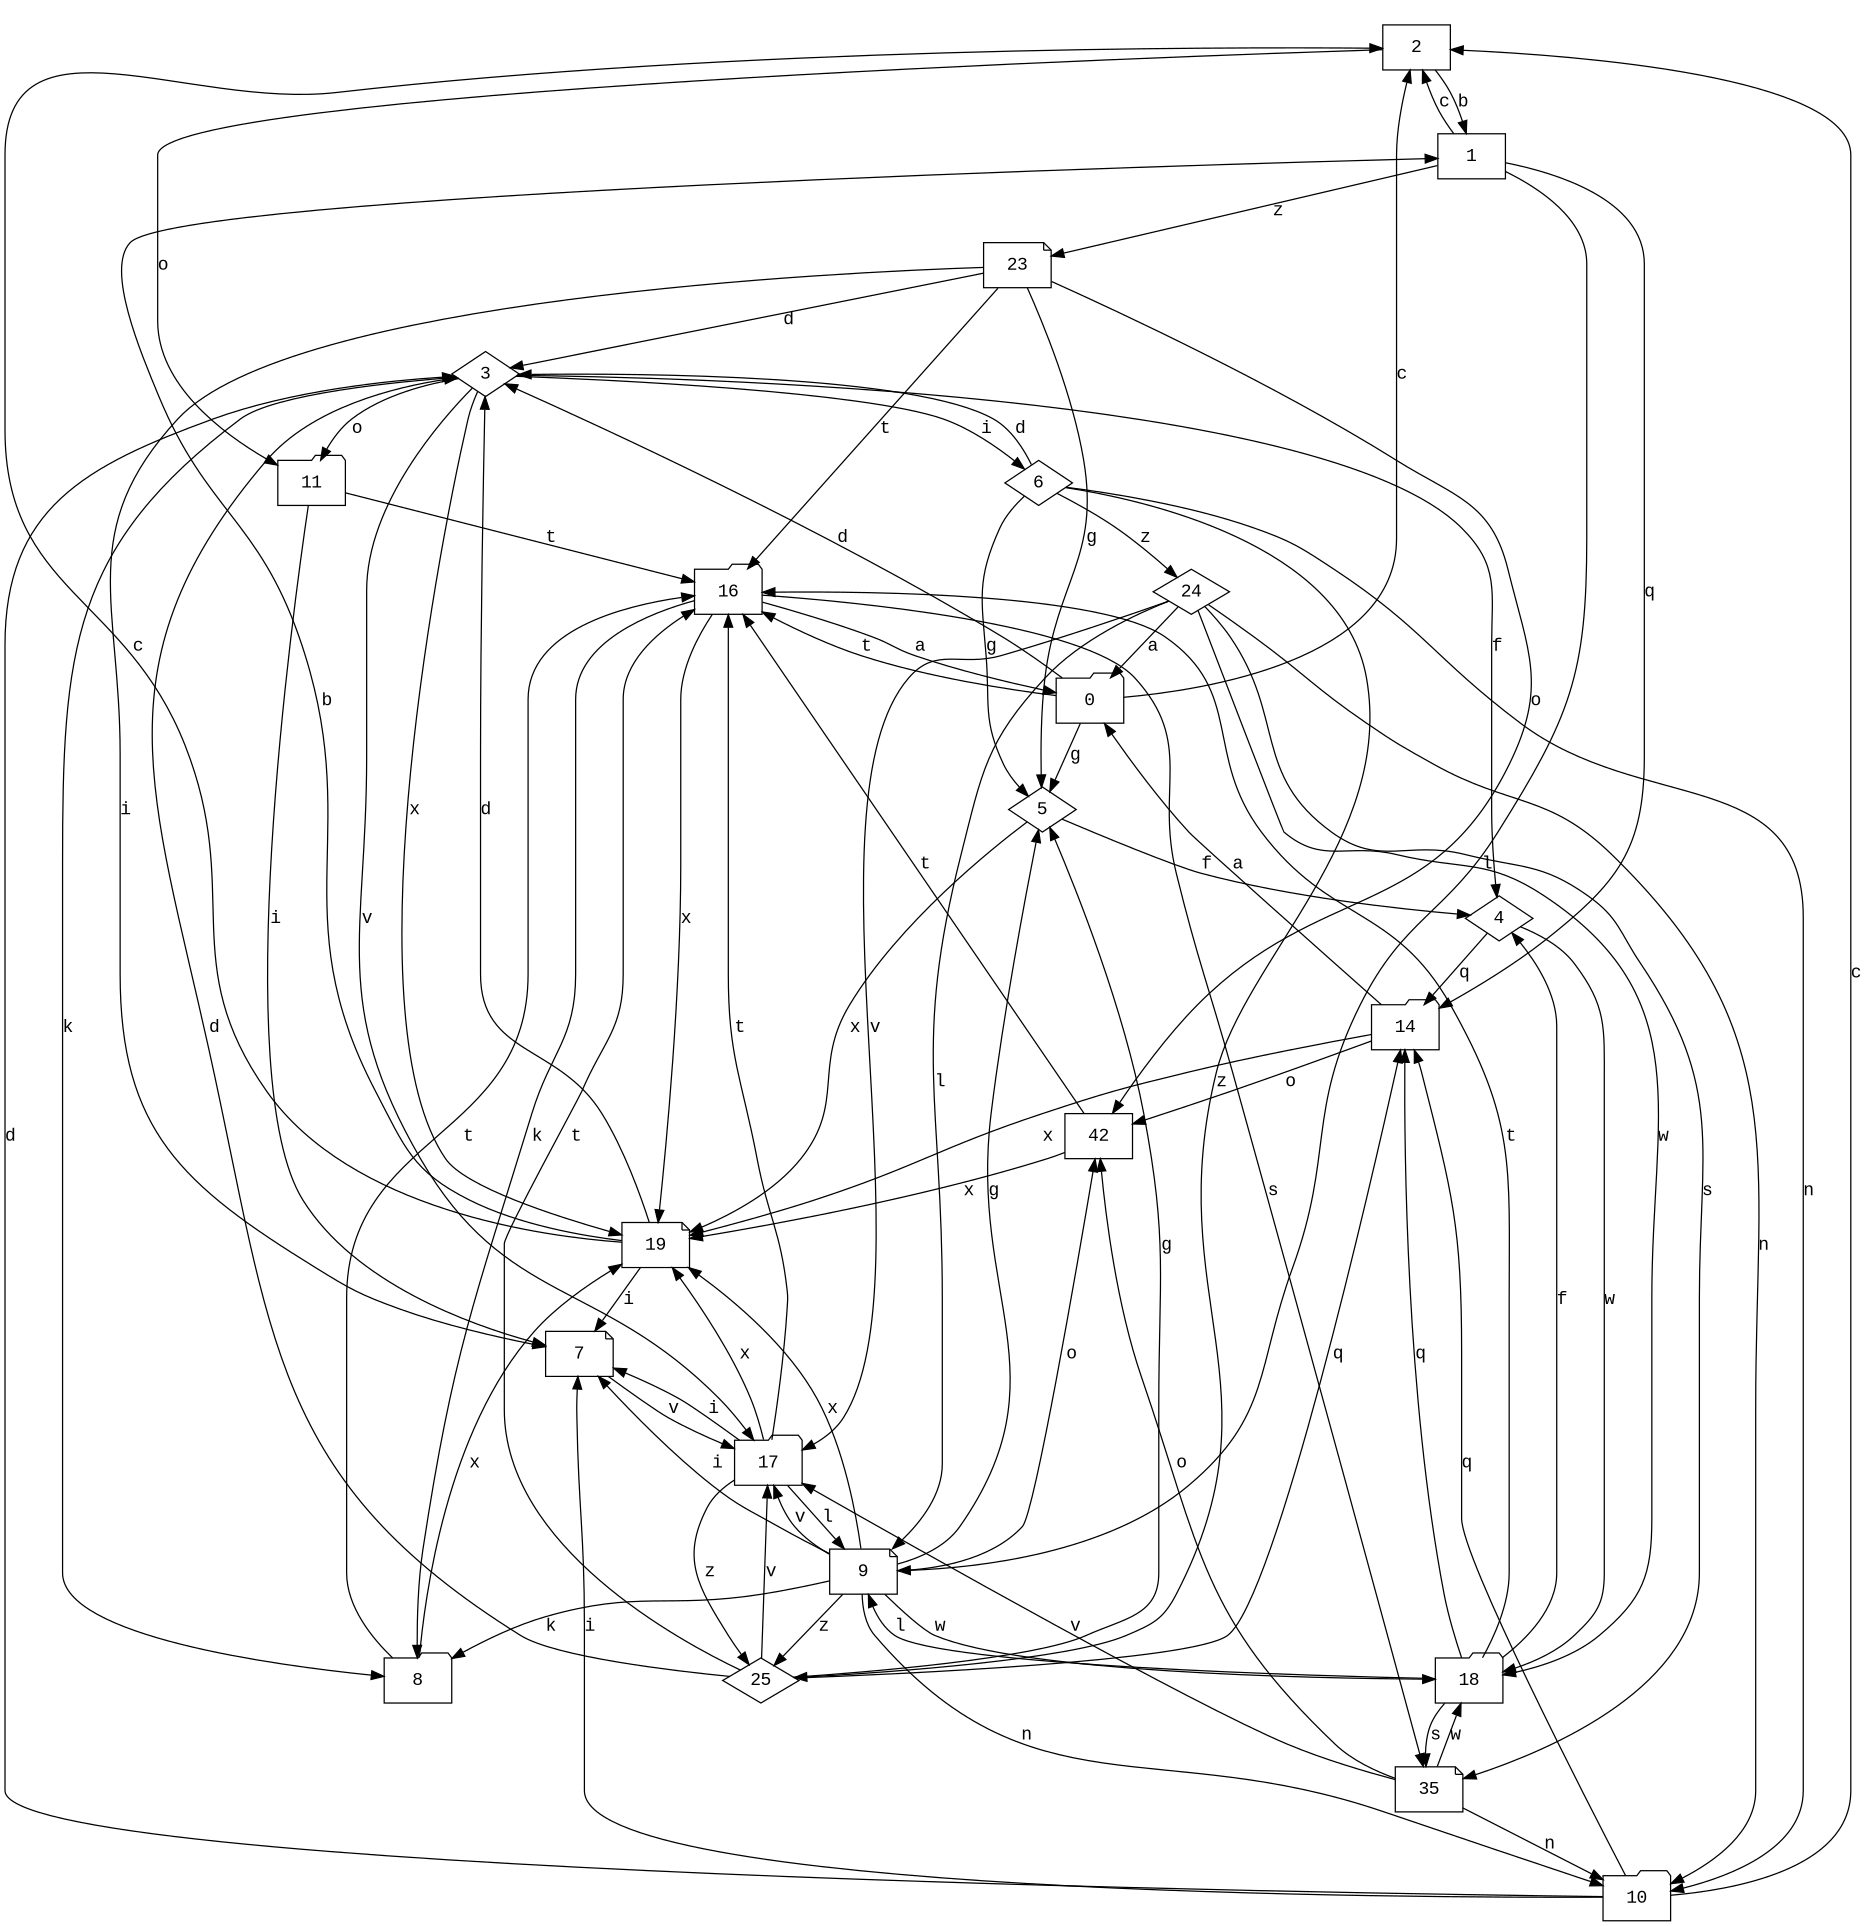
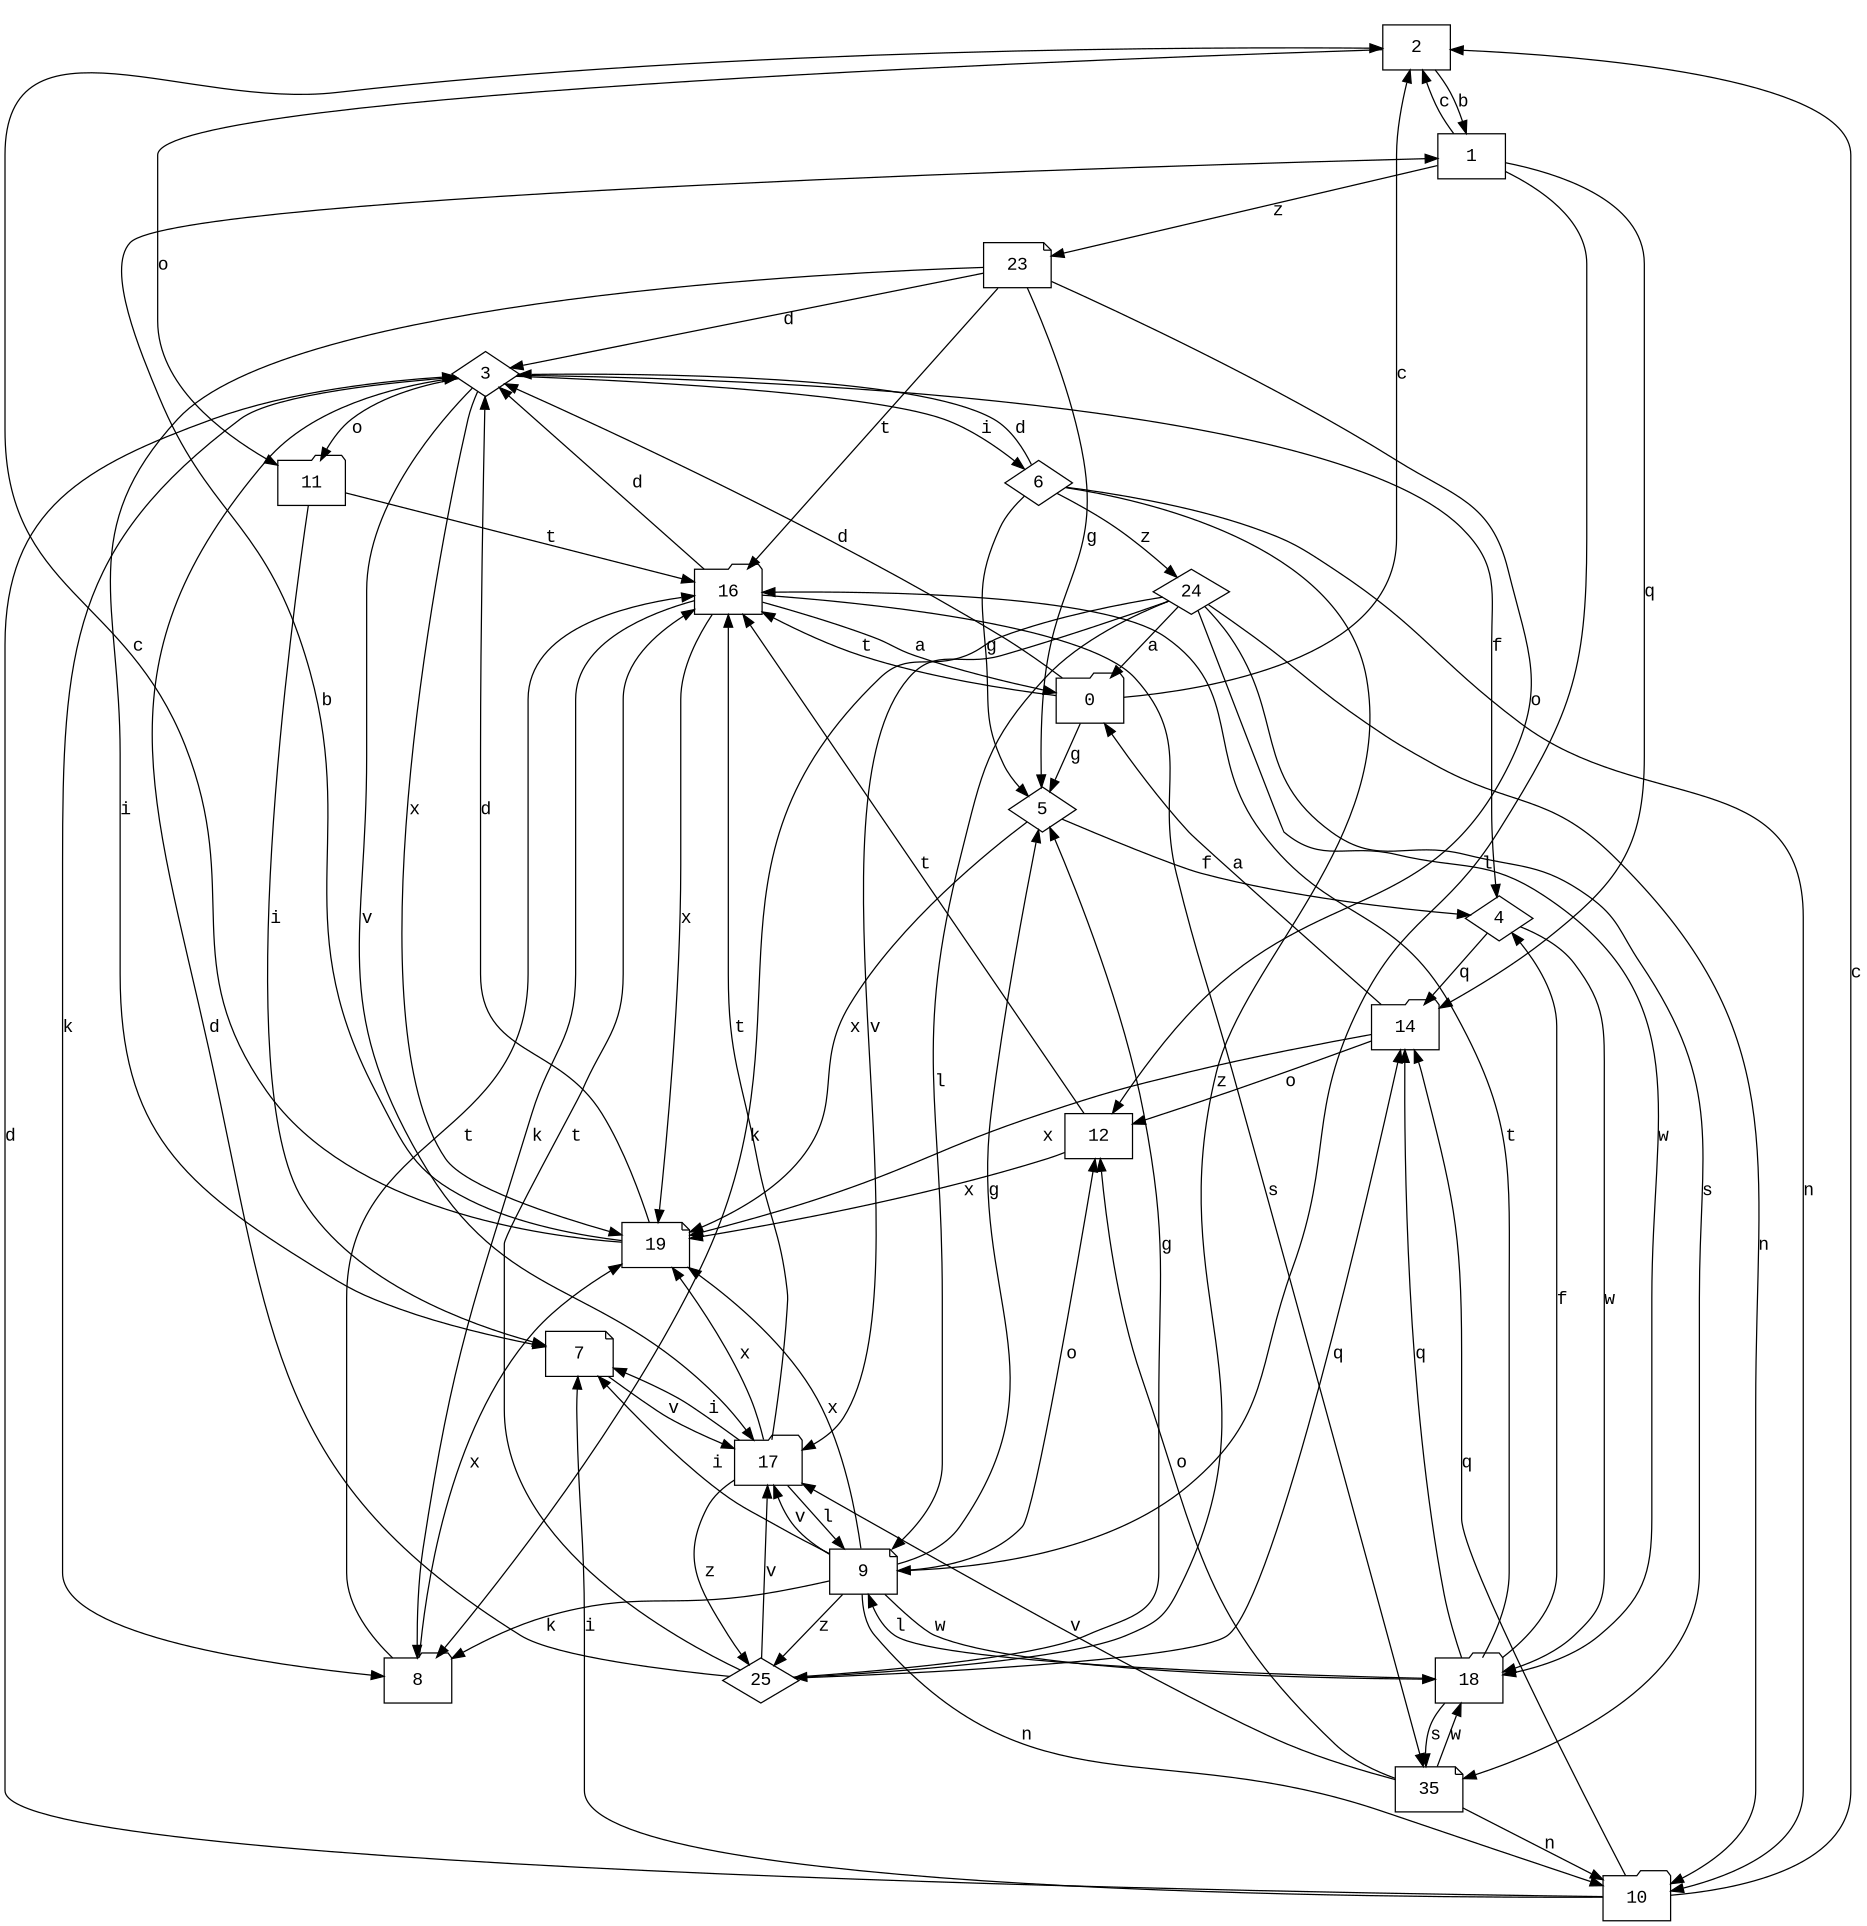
none -> (606, 482)
none -> (756, 1041)
(1099, 1136) -> (1099, 1136)
(621, 1294) -> none
